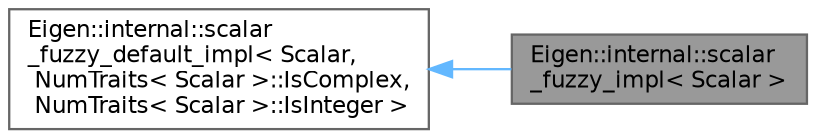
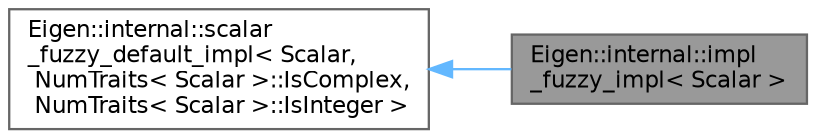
(659, 69) -> (659, 69)
